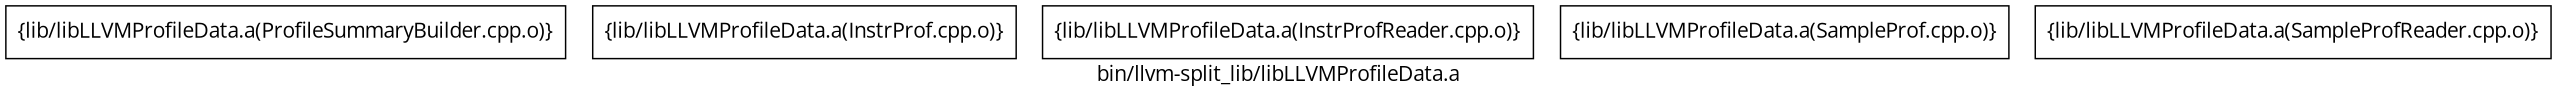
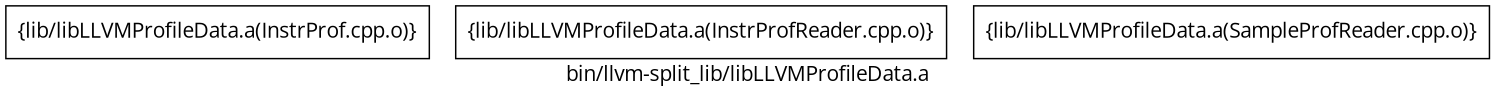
(286, 32) -> none
(1785, 32) -> none
